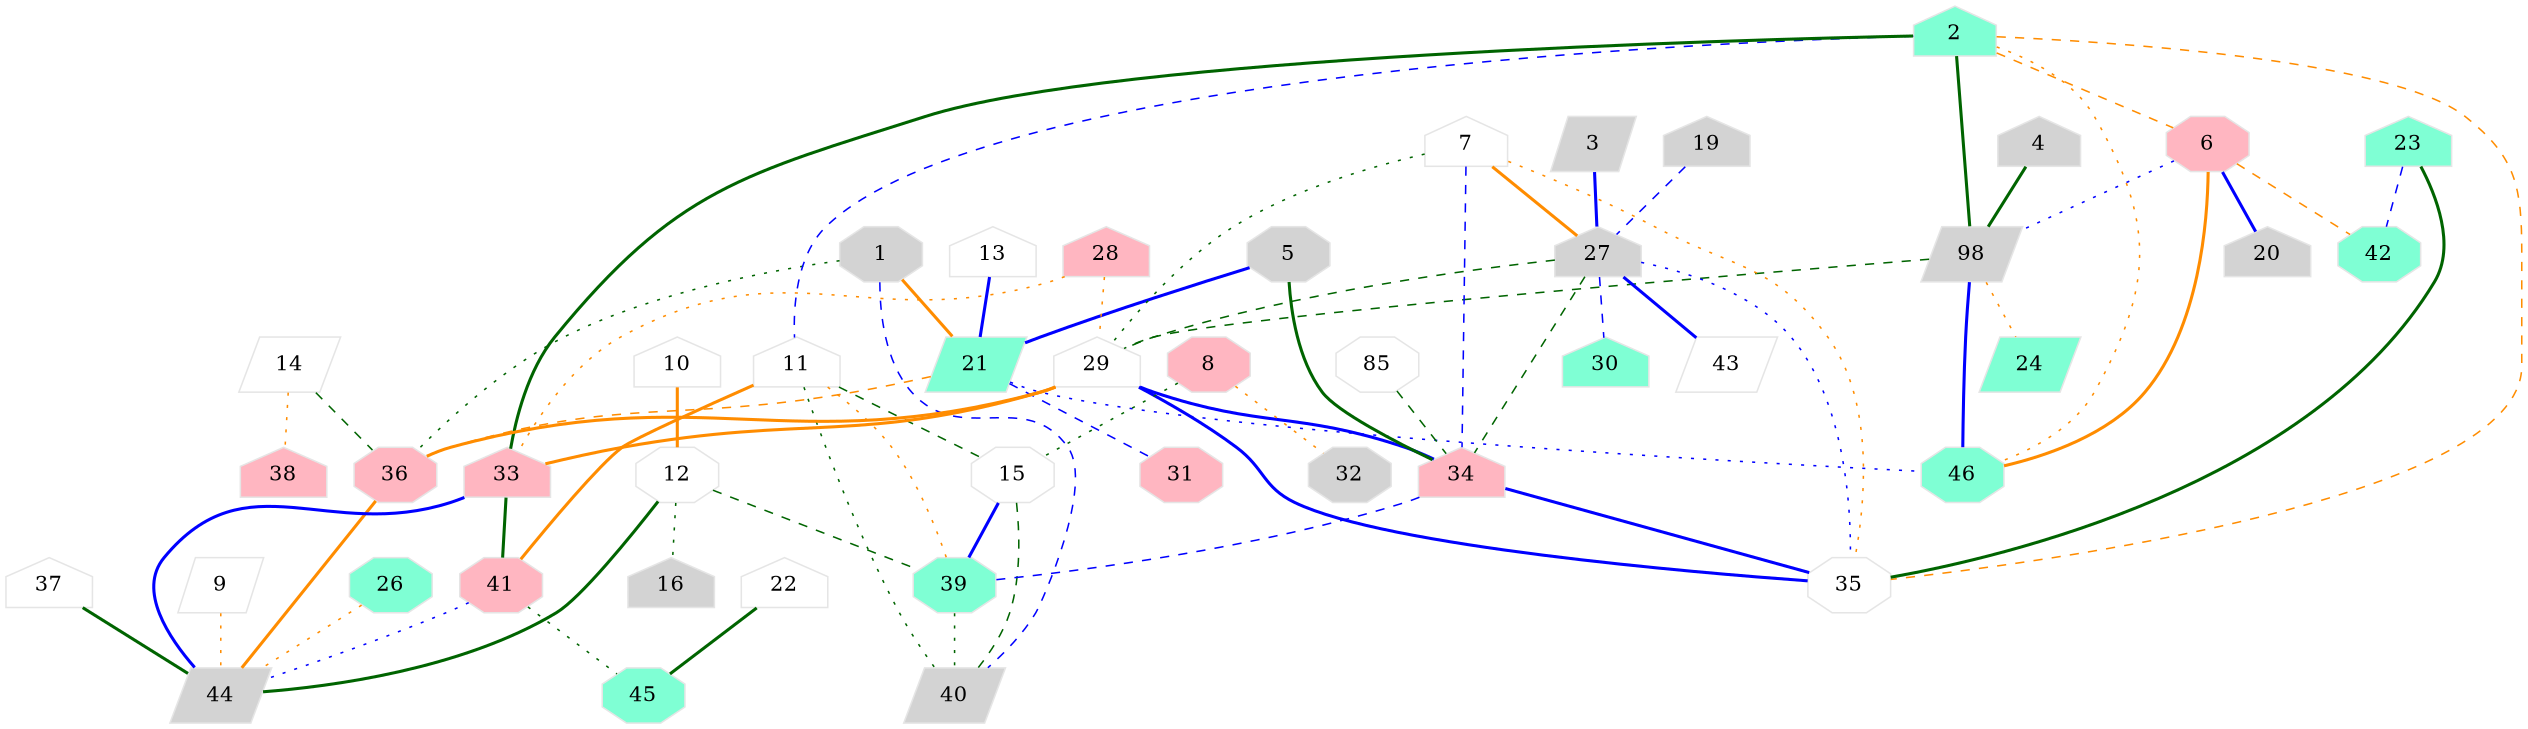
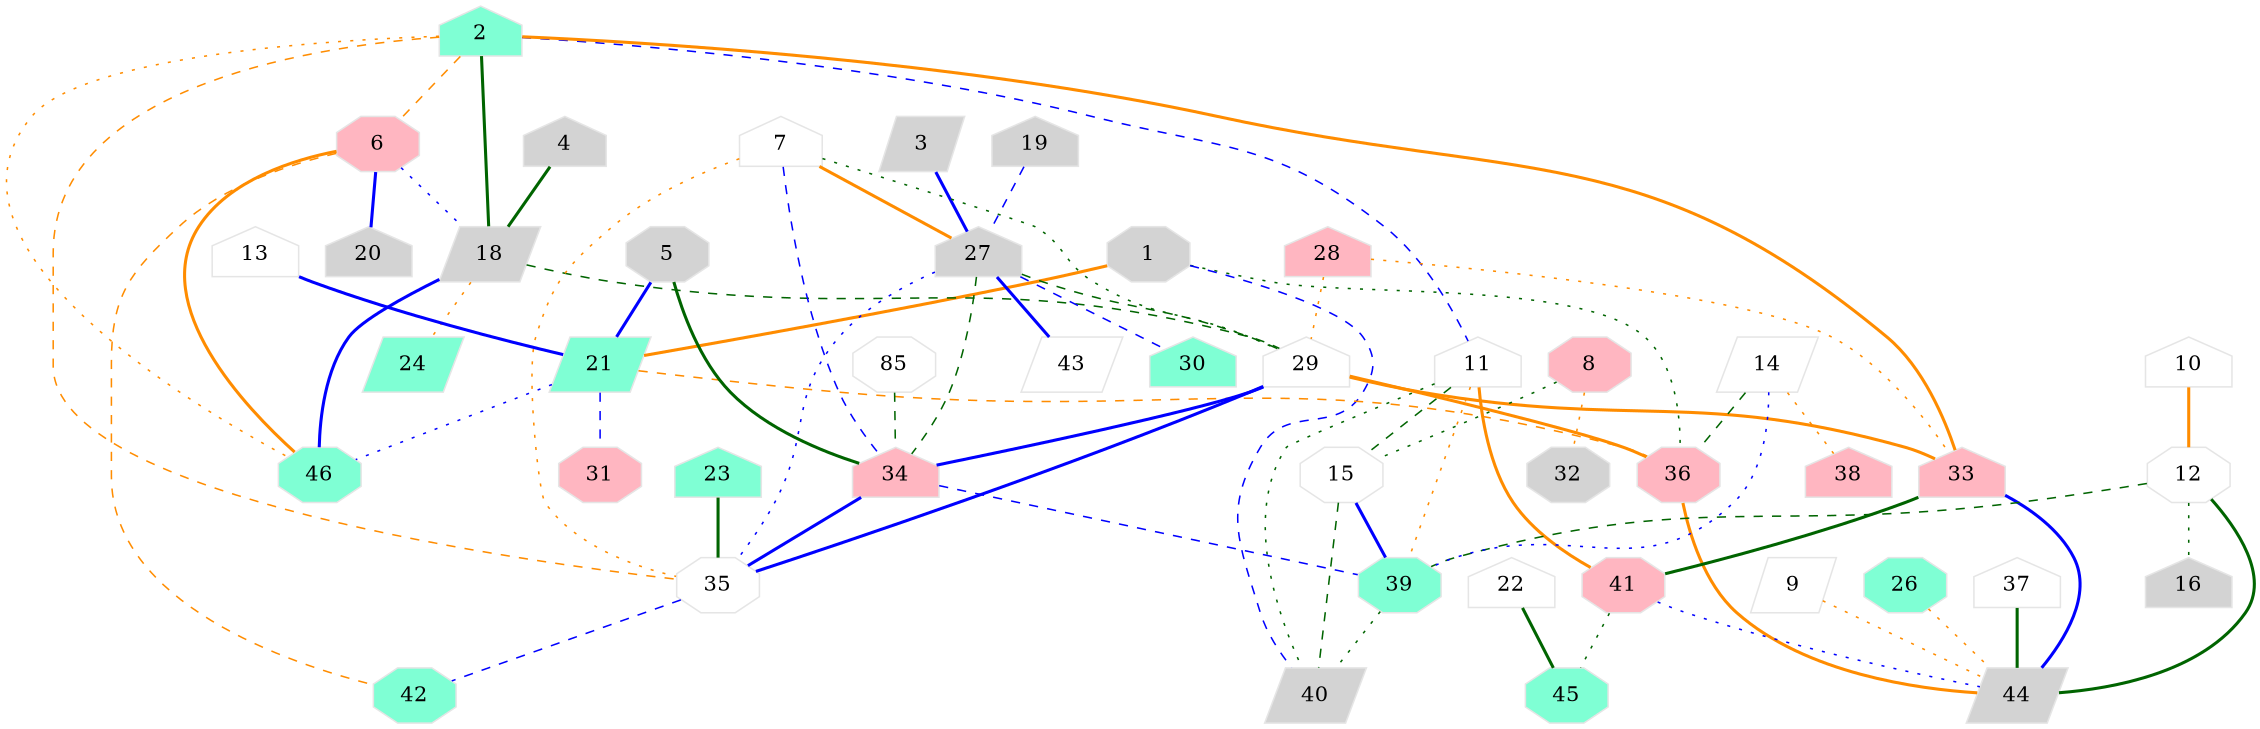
(1137, 79) -> (1291, 131)
(2394, 197) -> (566, 640)
(1972, 254) -> (490, 254)
none -> (1646, 546)
